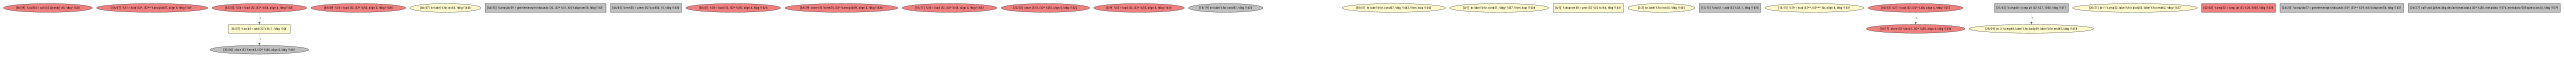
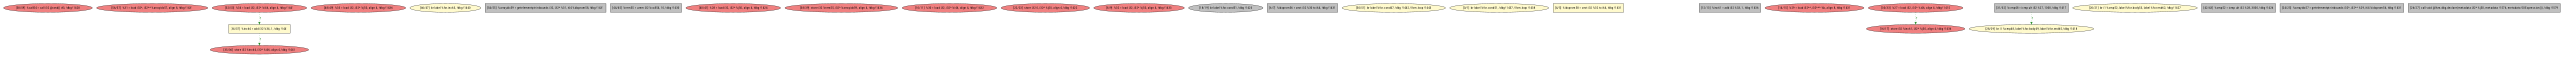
none -> (1302, 8)
(1661, 8) -> none
(1814, 8) -> (1814, 8)
(2239, 8) -> (2239, 8)
(259, 50) -> (259, 50)
